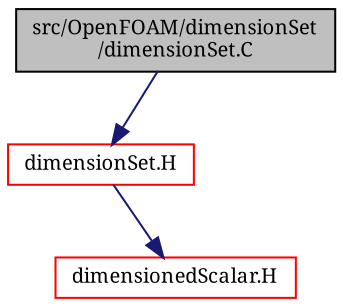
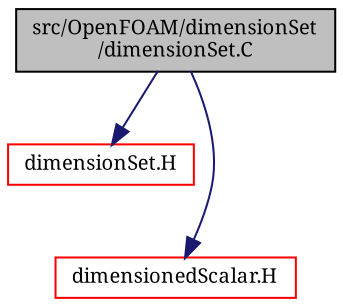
(133, 213) -> (214, 155)
